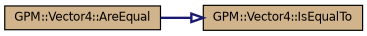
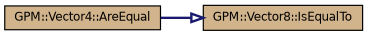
(283, 18) -> (283, 18)
